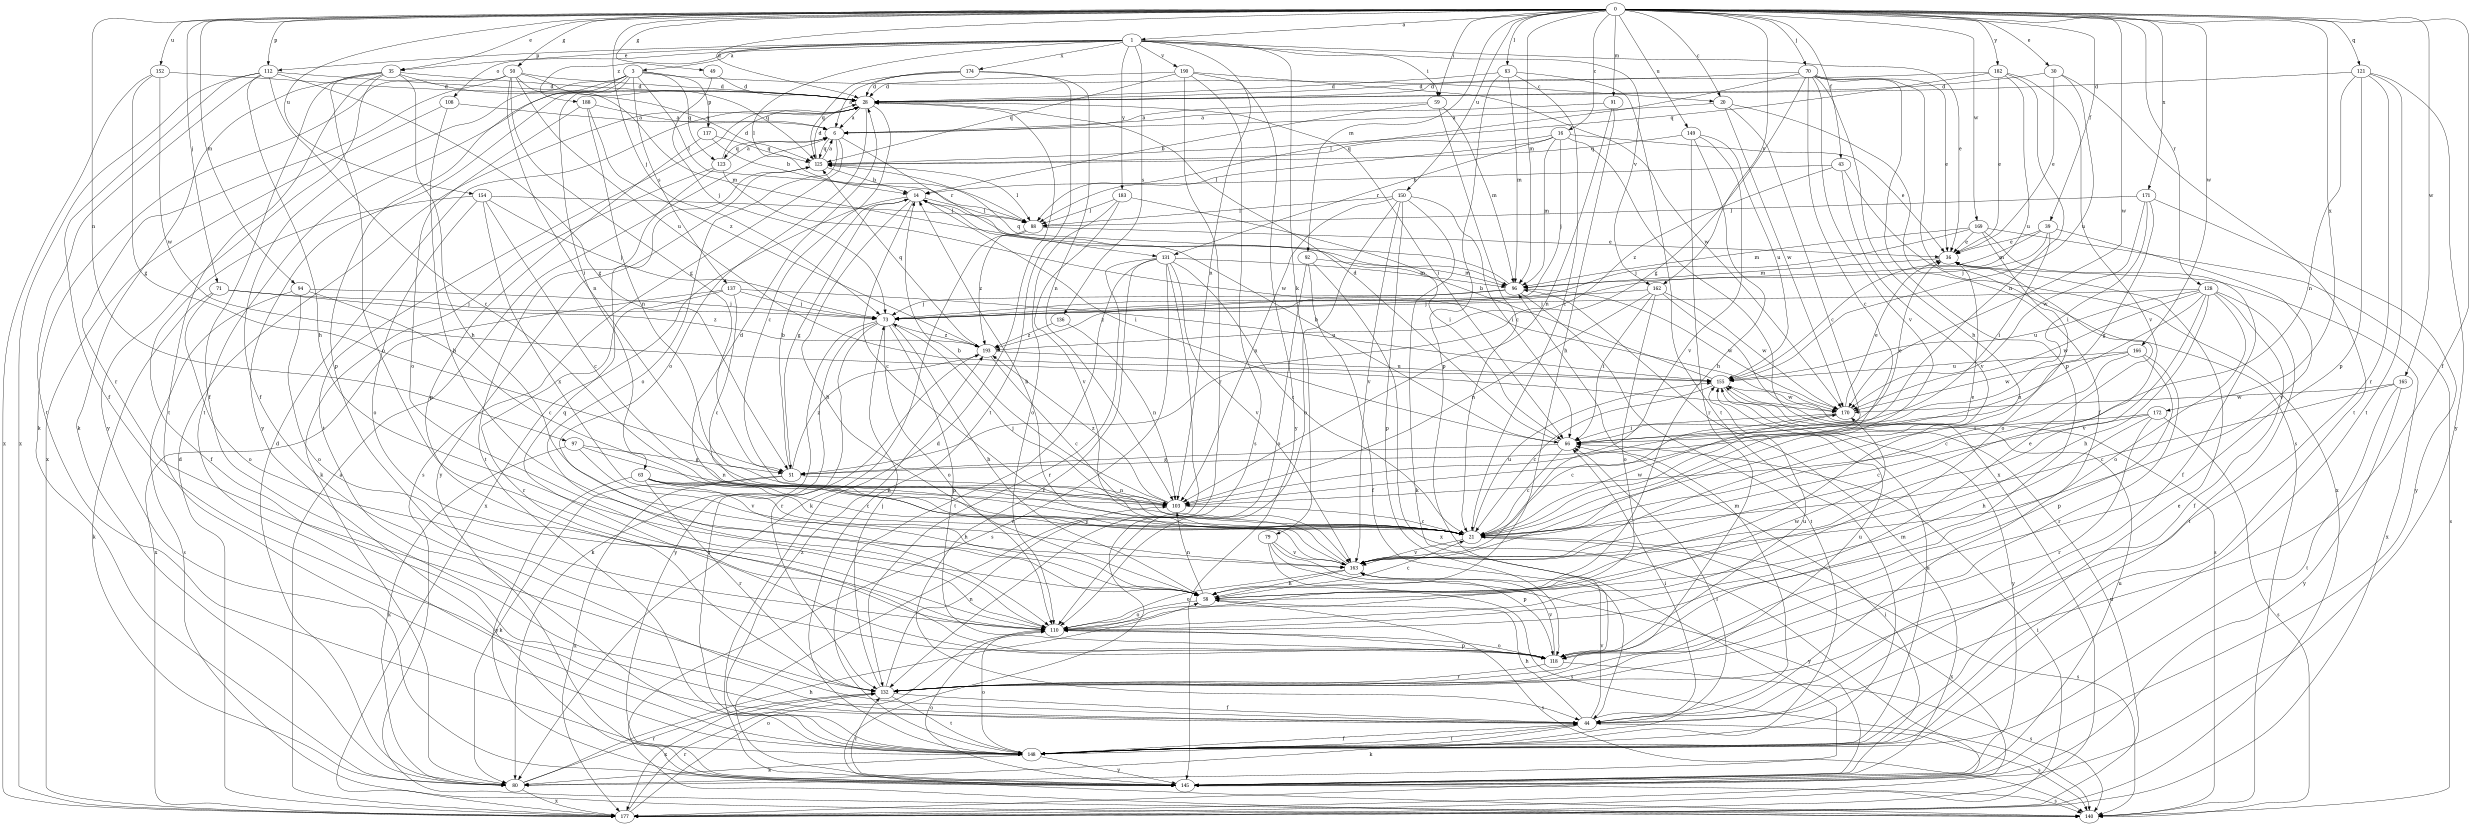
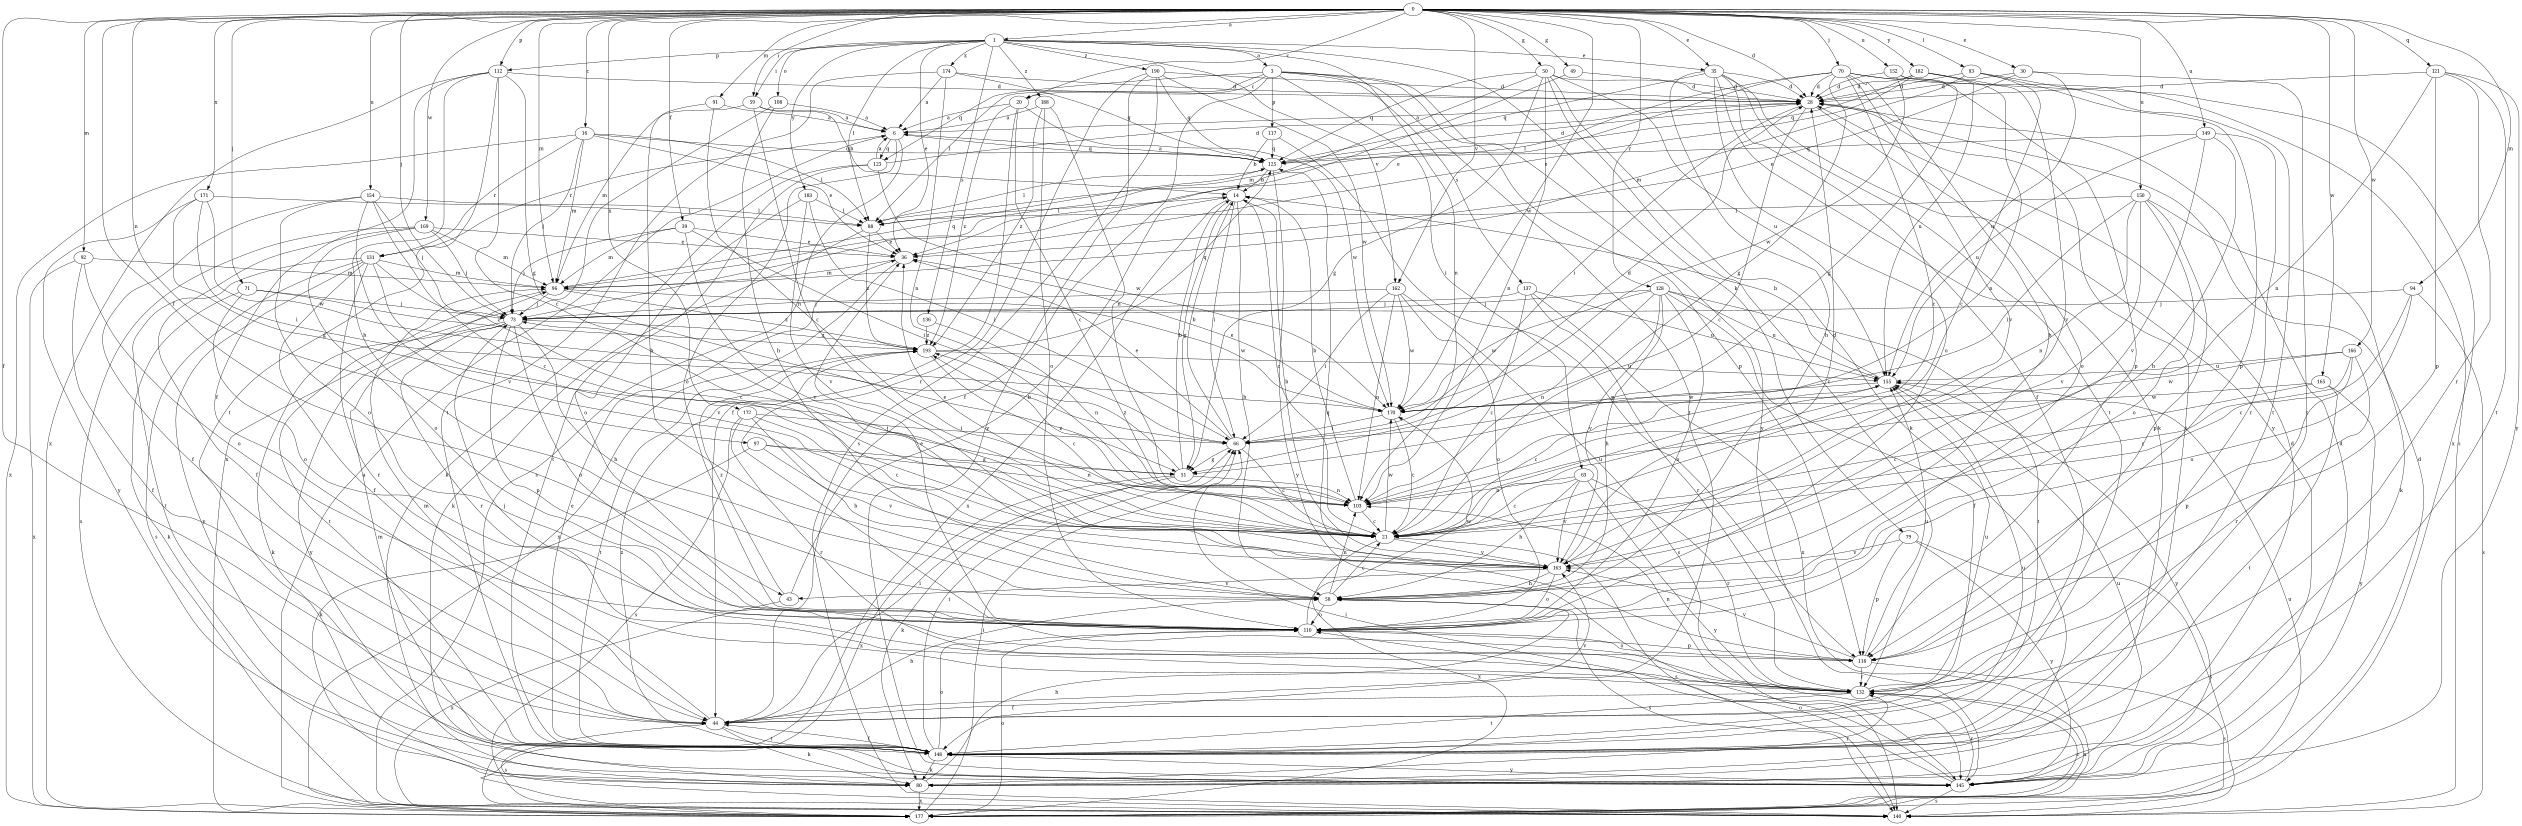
(1163, 56) -> (1086, 56)
none -> (962, 225)
(560, 382) -> (510, 382)
(1816, 459) -> (1212, 582)
